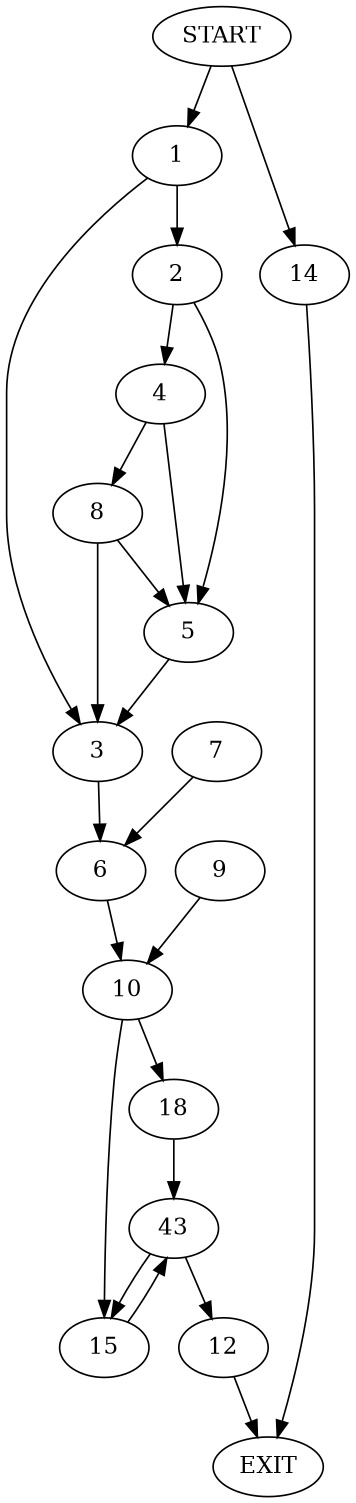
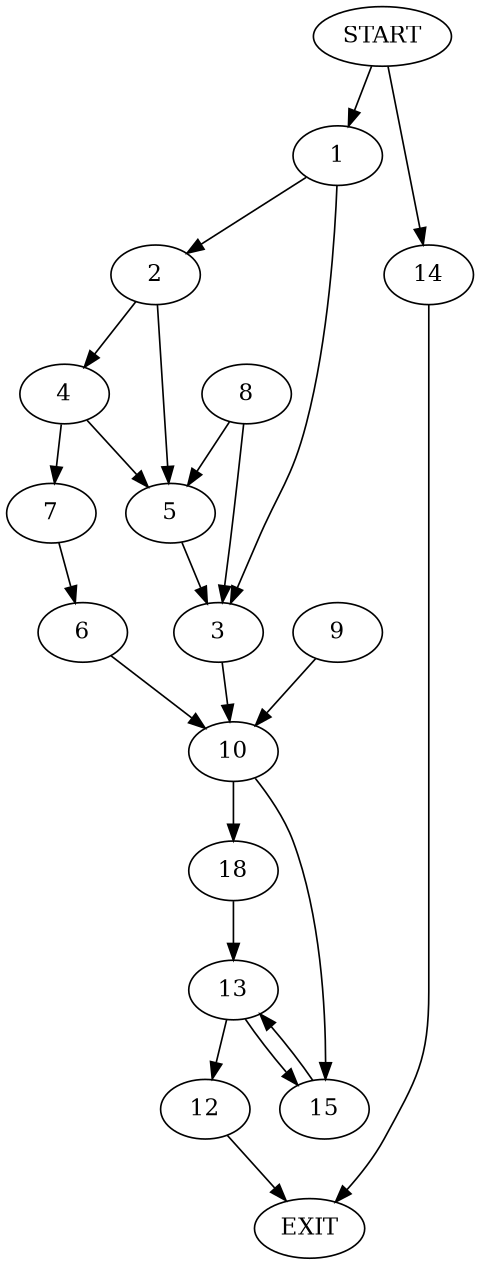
(133, 446) -> (59, 446)
(99, 803) -> (225, 683)
(174, 1228) -> (233, 990)
